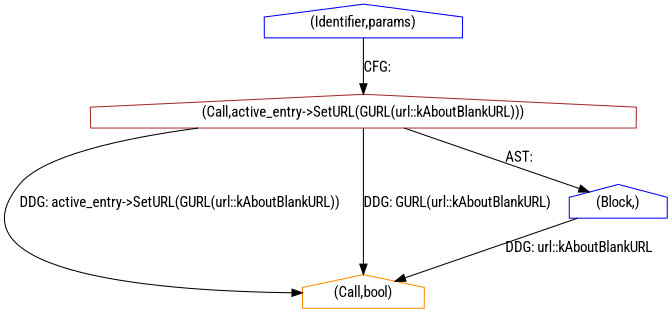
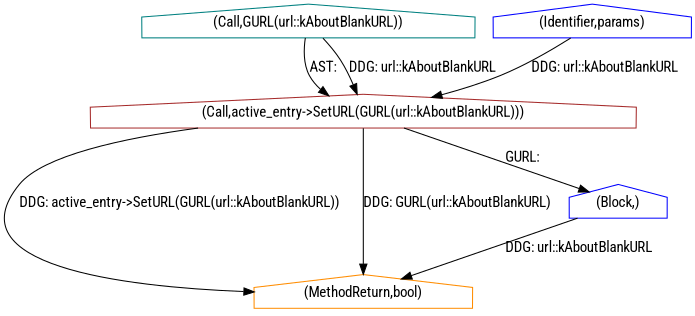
none -> (308, 23)
(379, 68) -> (605, 68)
(521, 158) -> (524, 158)
(363, 293) -> (363, 293)
